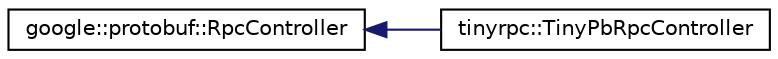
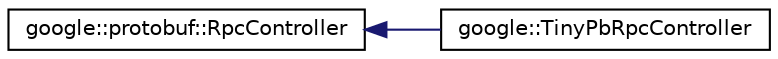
(605, 30) -> (605, 30)
